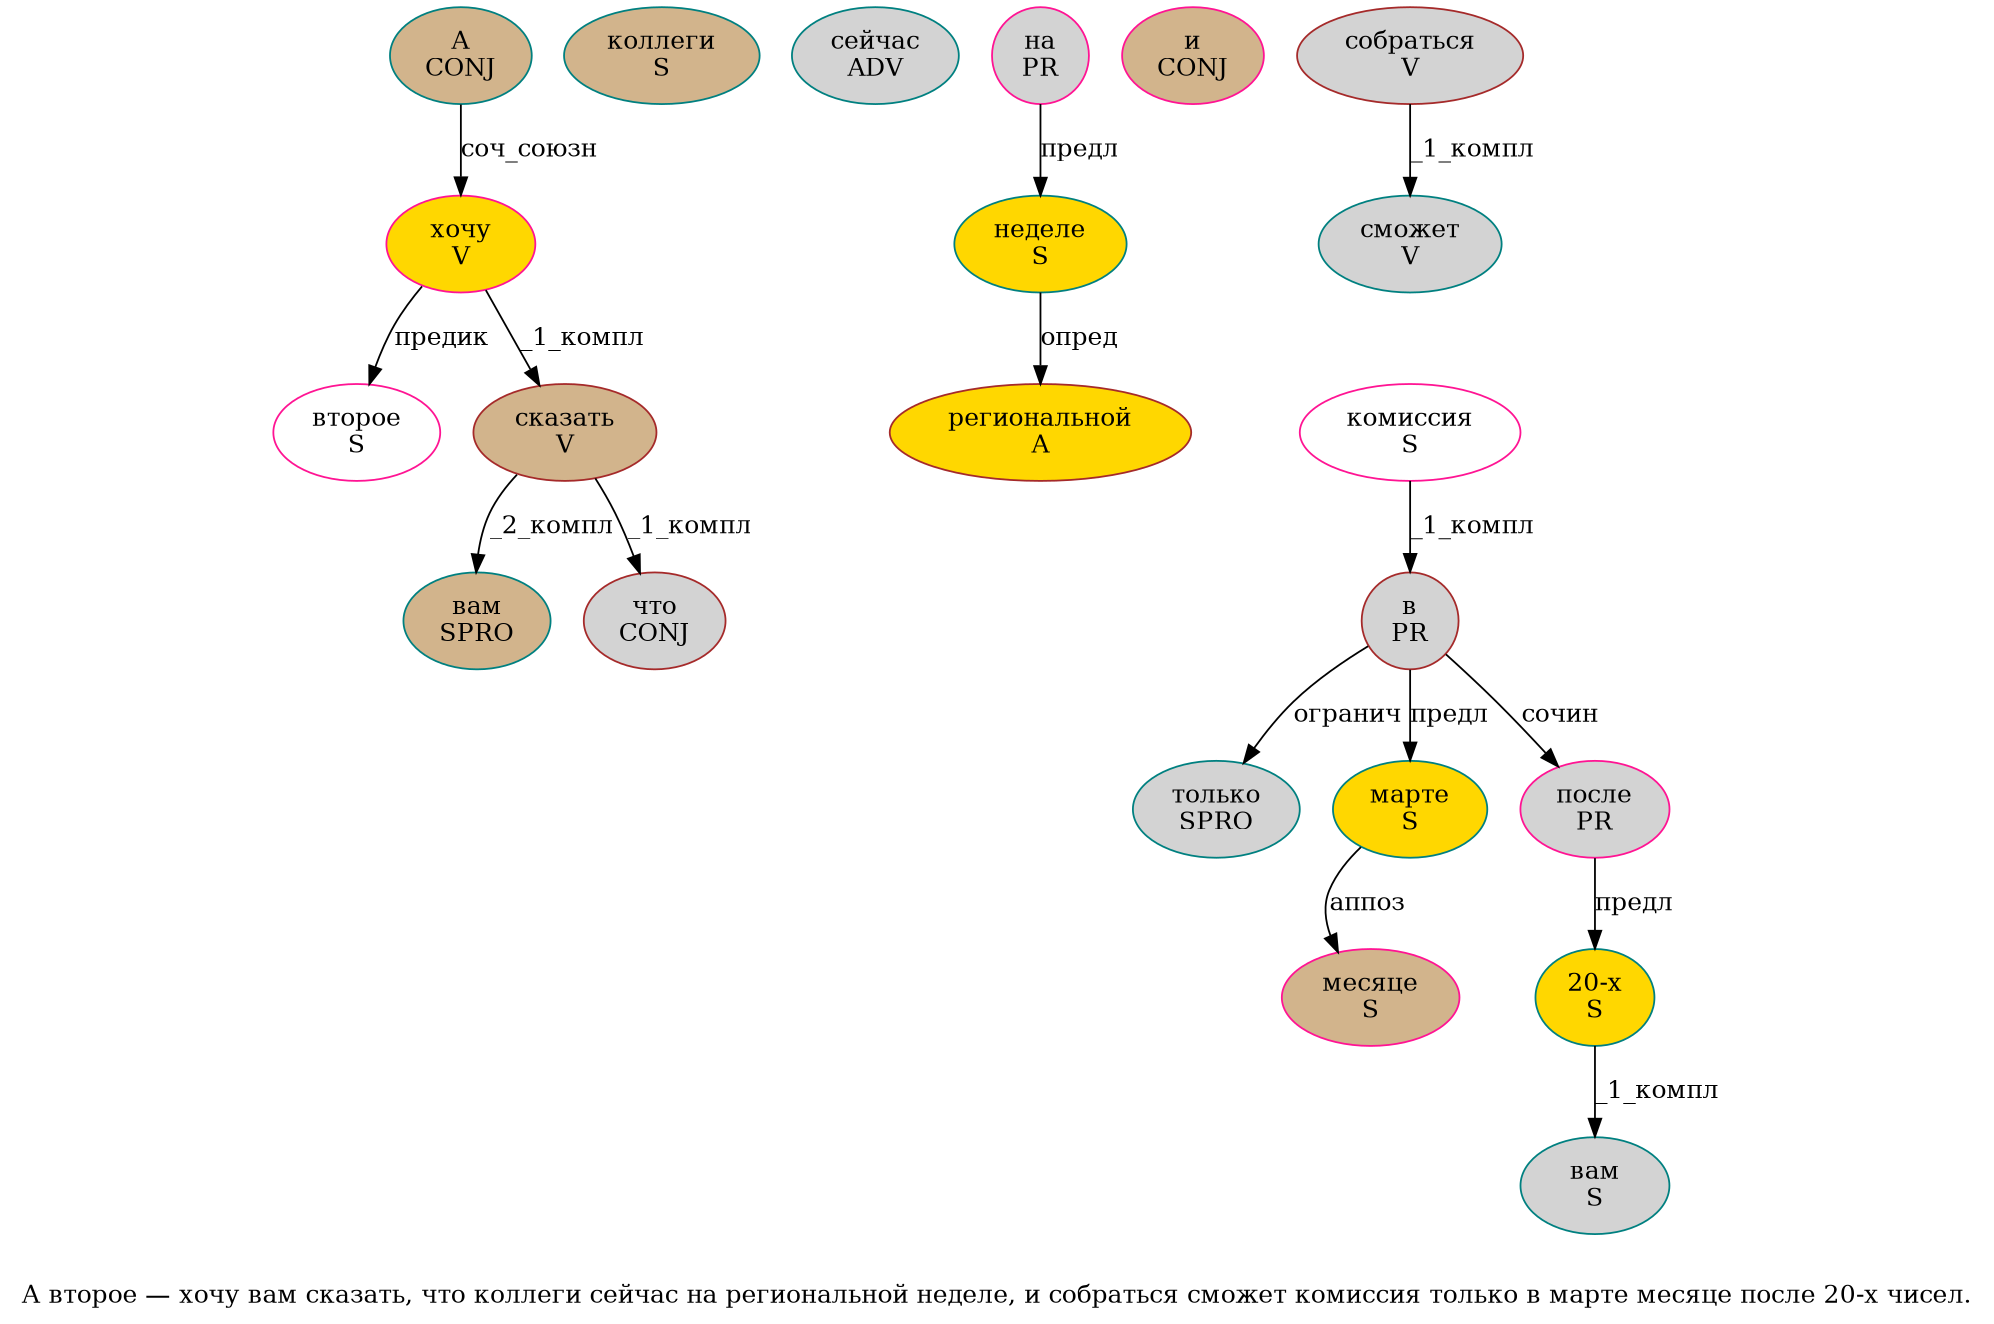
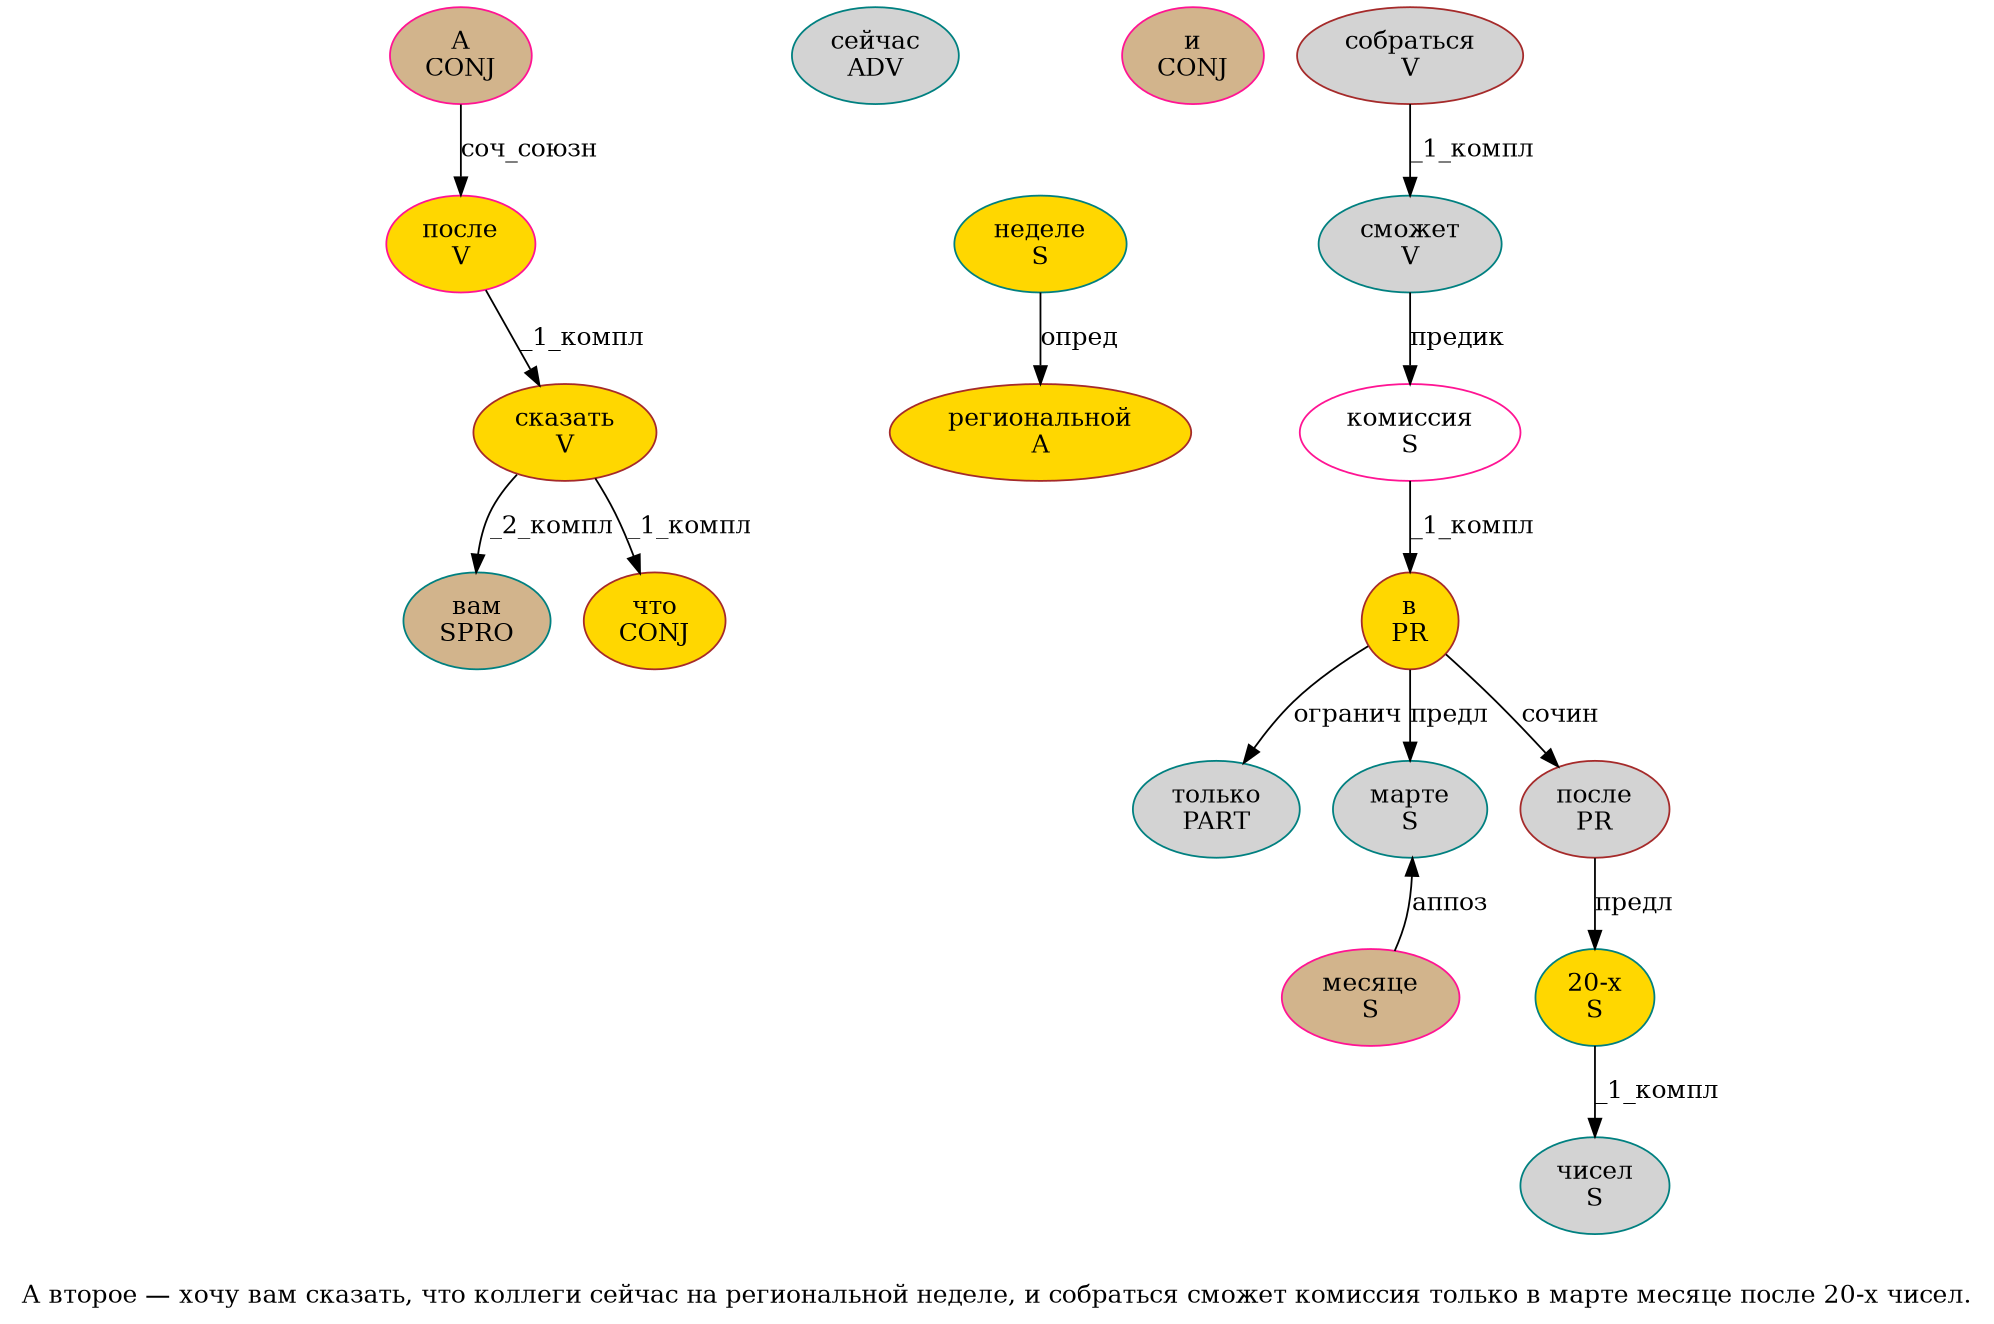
(461, 56) -> (461, 56)
(662, 56) -> none
(1040, 56) -> none
(461, 244) -> (461, 244)
none -> (1410, 329)
(357, 432) -> none
(565, 432) -> (565, 432)
(655, 621) -> (655, 621)
(1410, 621) -> (1410, 621)
(1216, 809) -> (1216, 809)
(1410, 809) -> (1410, 809)
(1595, 809) -> (1595, 809)
(1331, 887) -> (1407, 914)
(1595, 1186) -> (1595, 1186)
